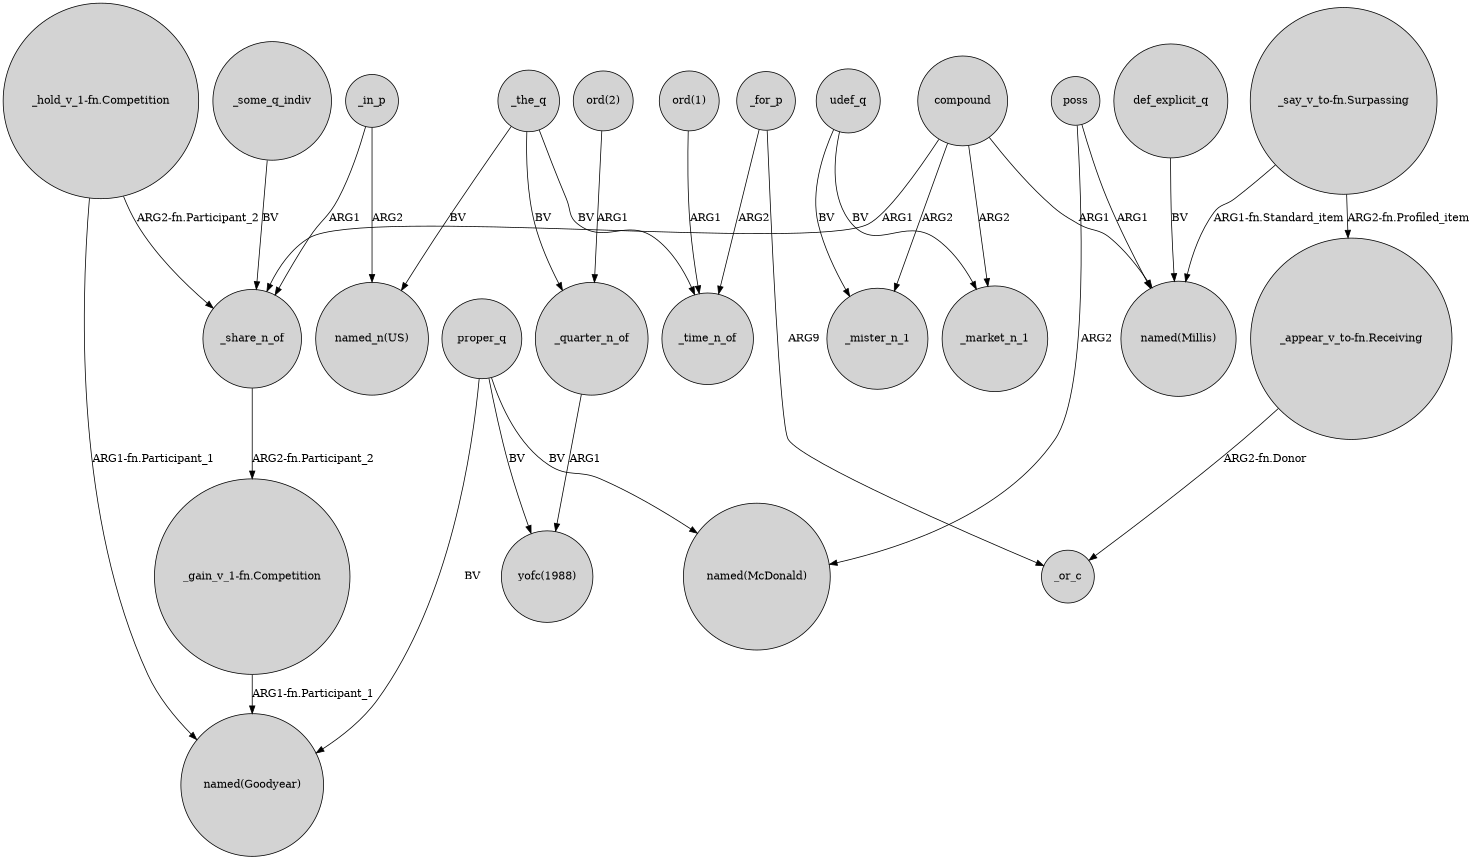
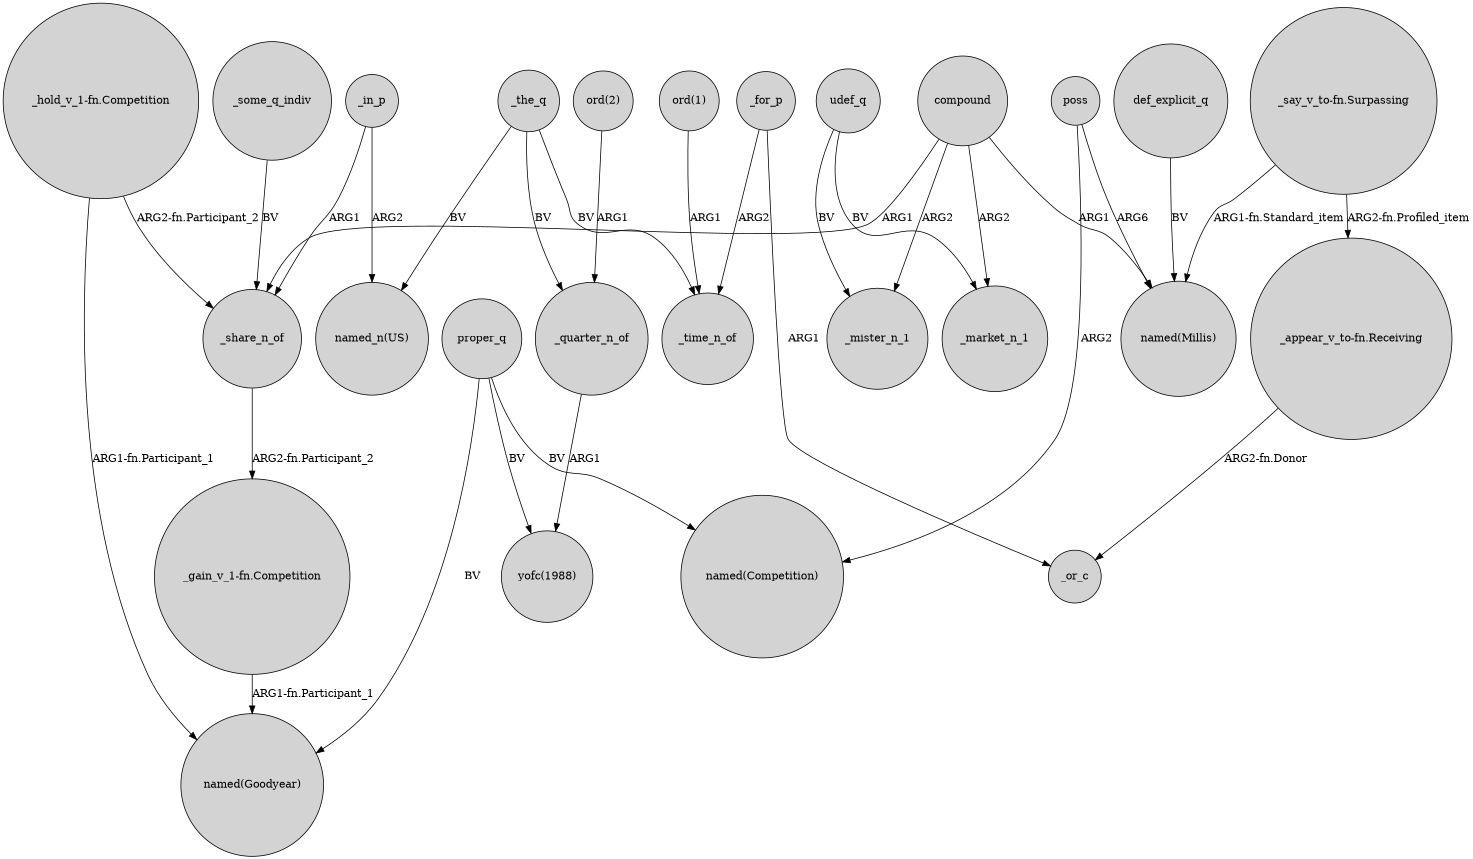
(1133, 218) -> (1133, 218)
(804, 339) -> (804, 339)
(757, 577) -> (762, 577)
